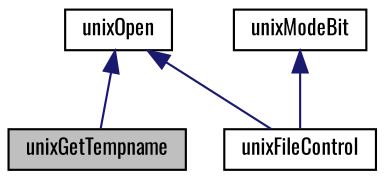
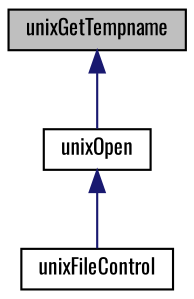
(300, 30) -> none
(106, 101) -> (97, 101)
